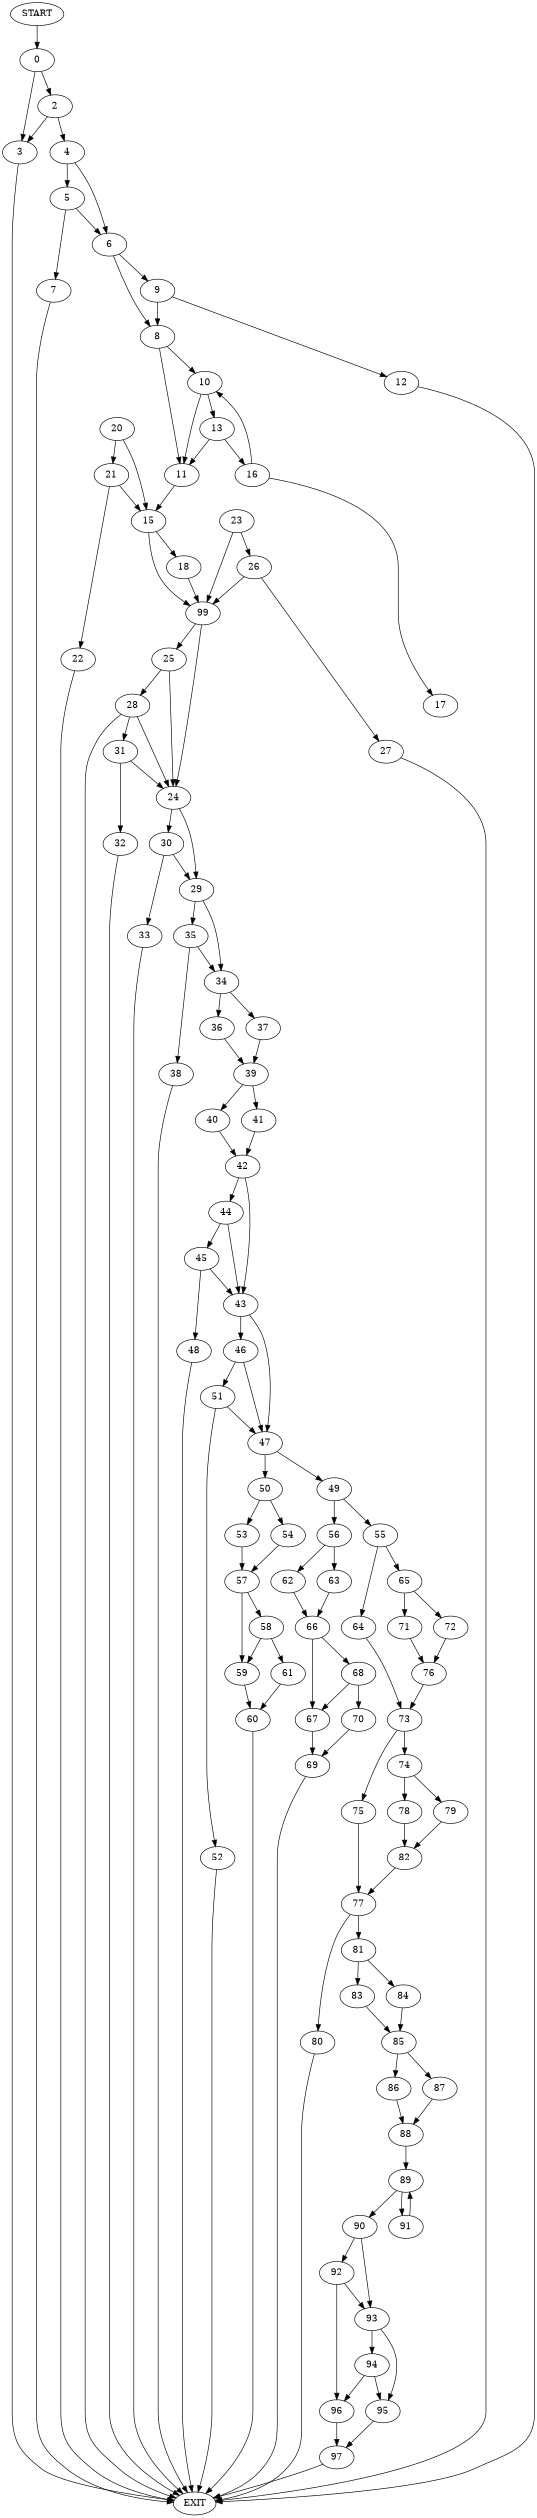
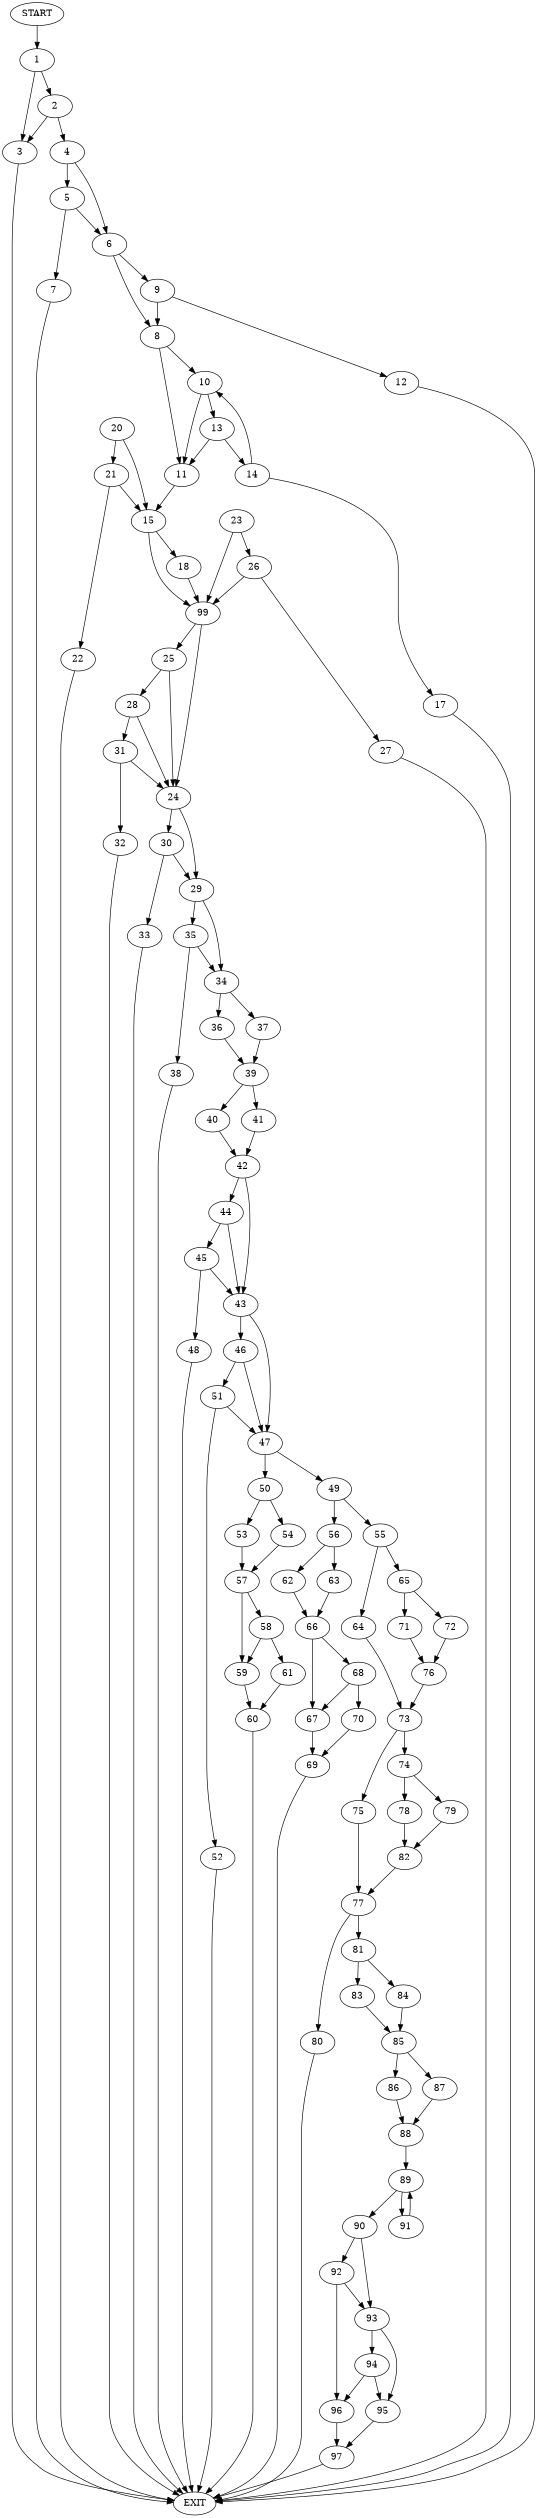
(37, 60) -> (37, 60)
(252, 475) -> (252, 475)
(85, 1621) -> (510, 1712)
